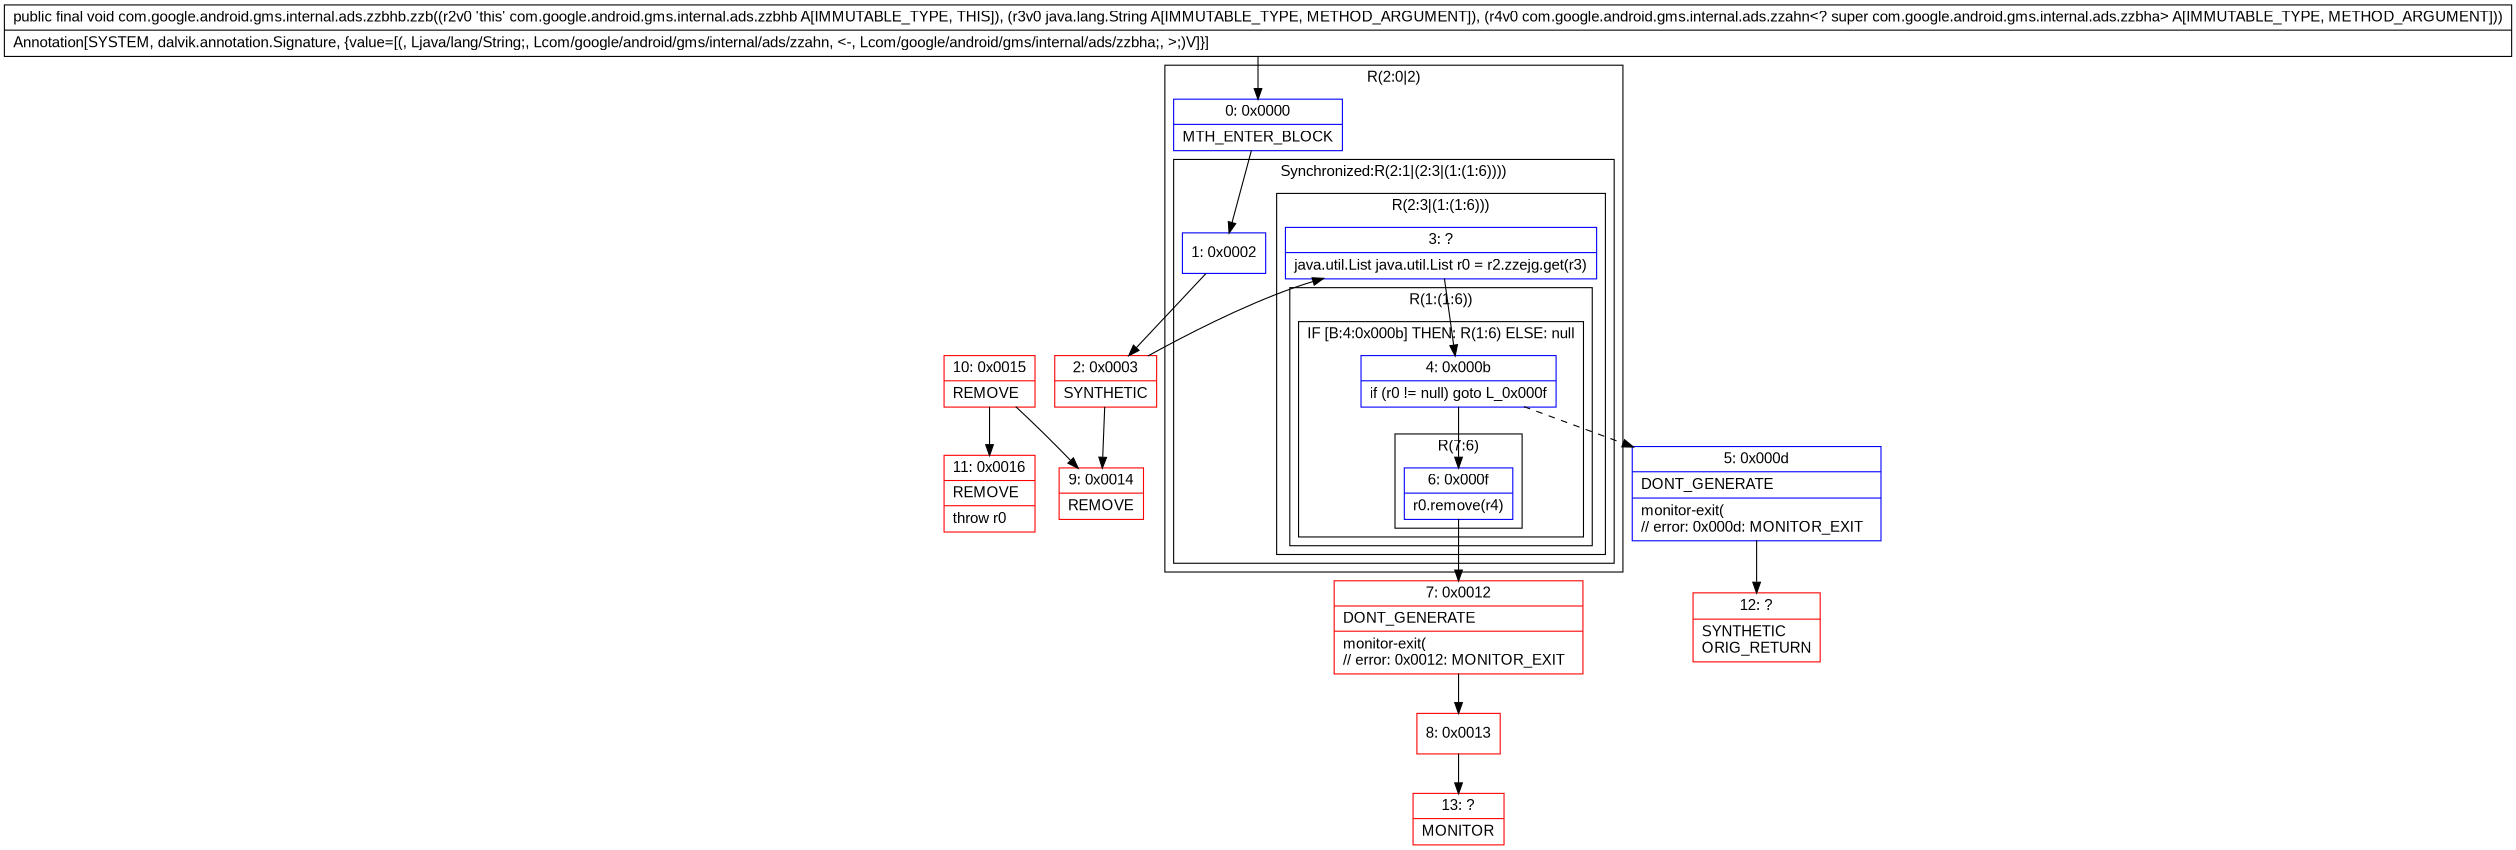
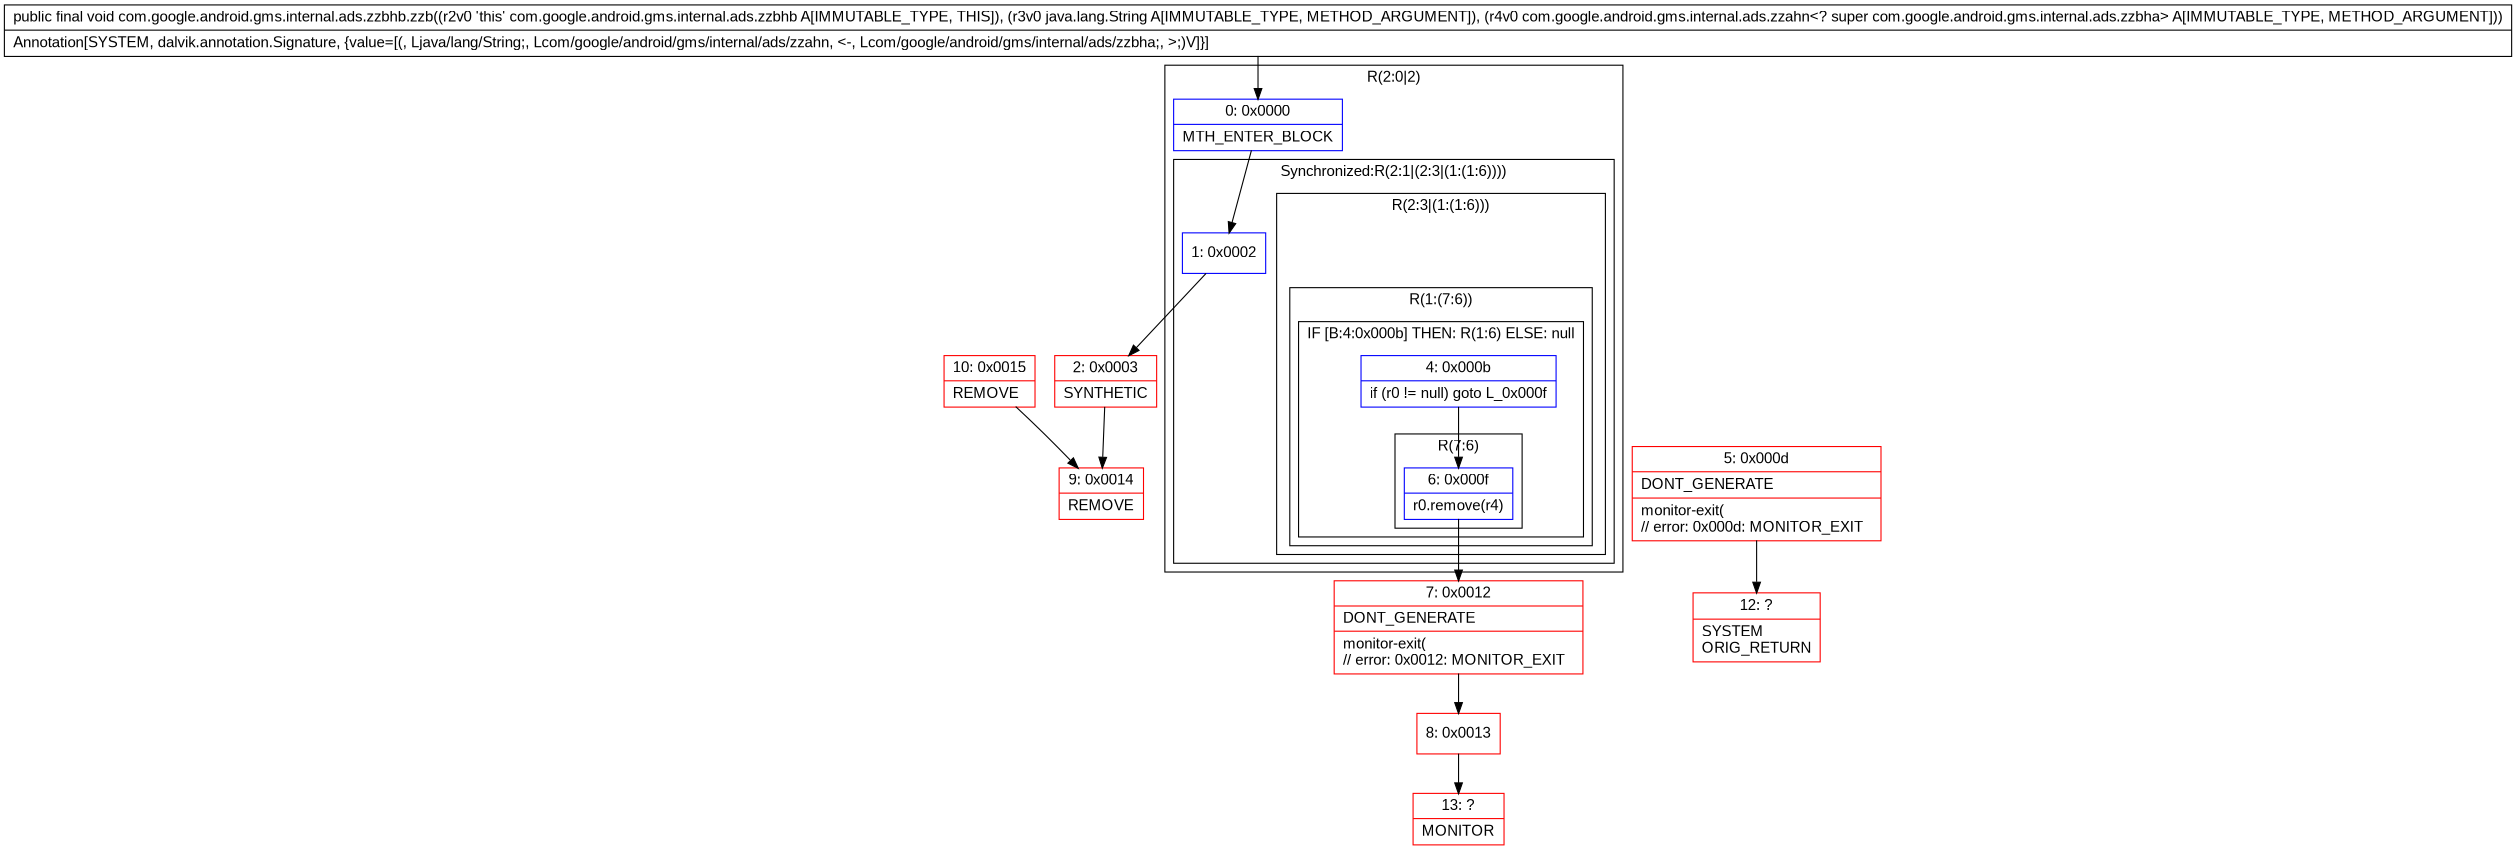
(1441, 253) -> none
(1441, 300) -> (1441, 300)
(1573, 425) -> none
(990, 494) -> none
(1757, 494) -> (1757, 494)
(1744, 632) -> (1733, 632)
